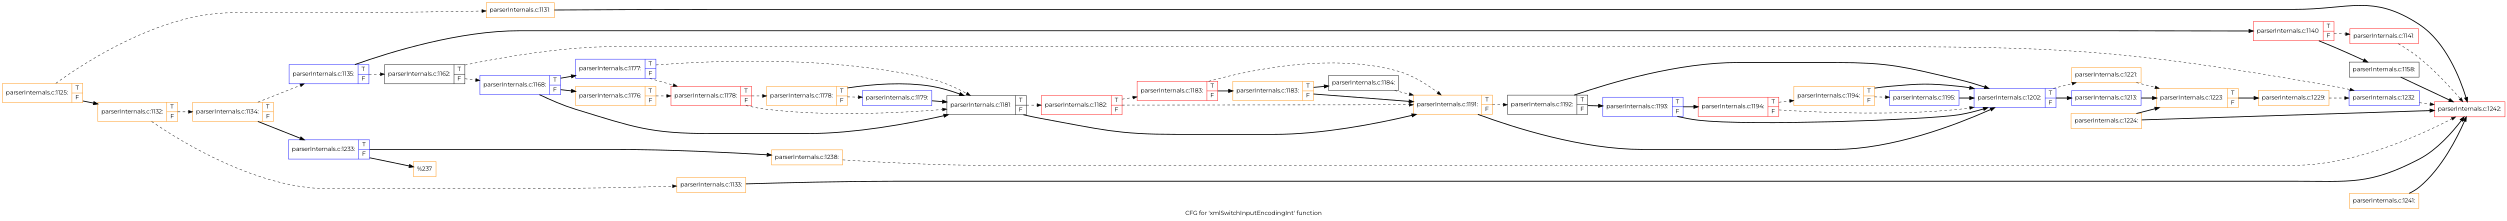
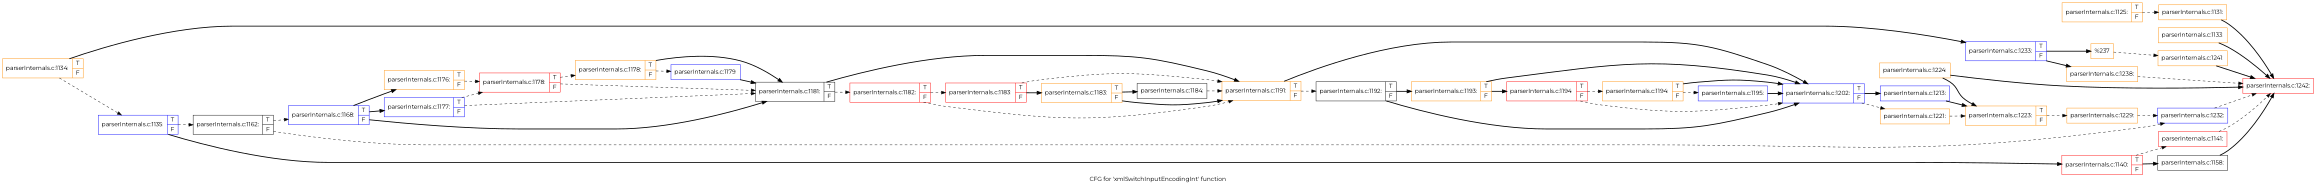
none -> (2134, 54)
(2246, 98) -> (2055, 116)
(1643, 107) -> (1451, 91)
(138, 112) -> none
